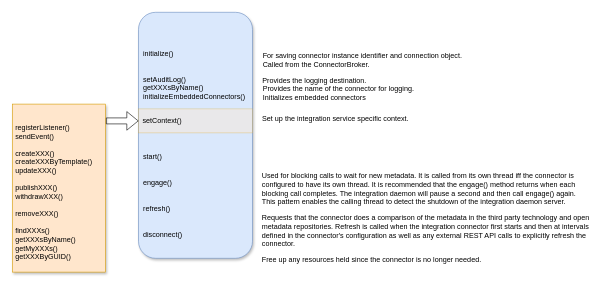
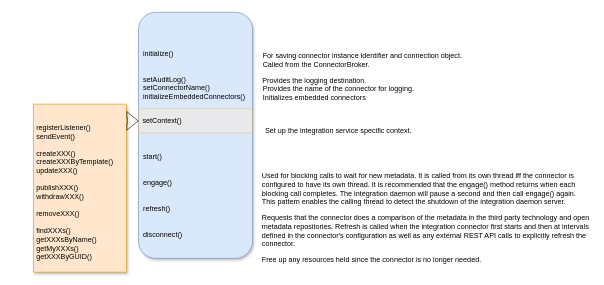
(335, 119) -> (338, 131)
(198, 135) -> (198, 135)
(59, 188) -> (80, 188)
